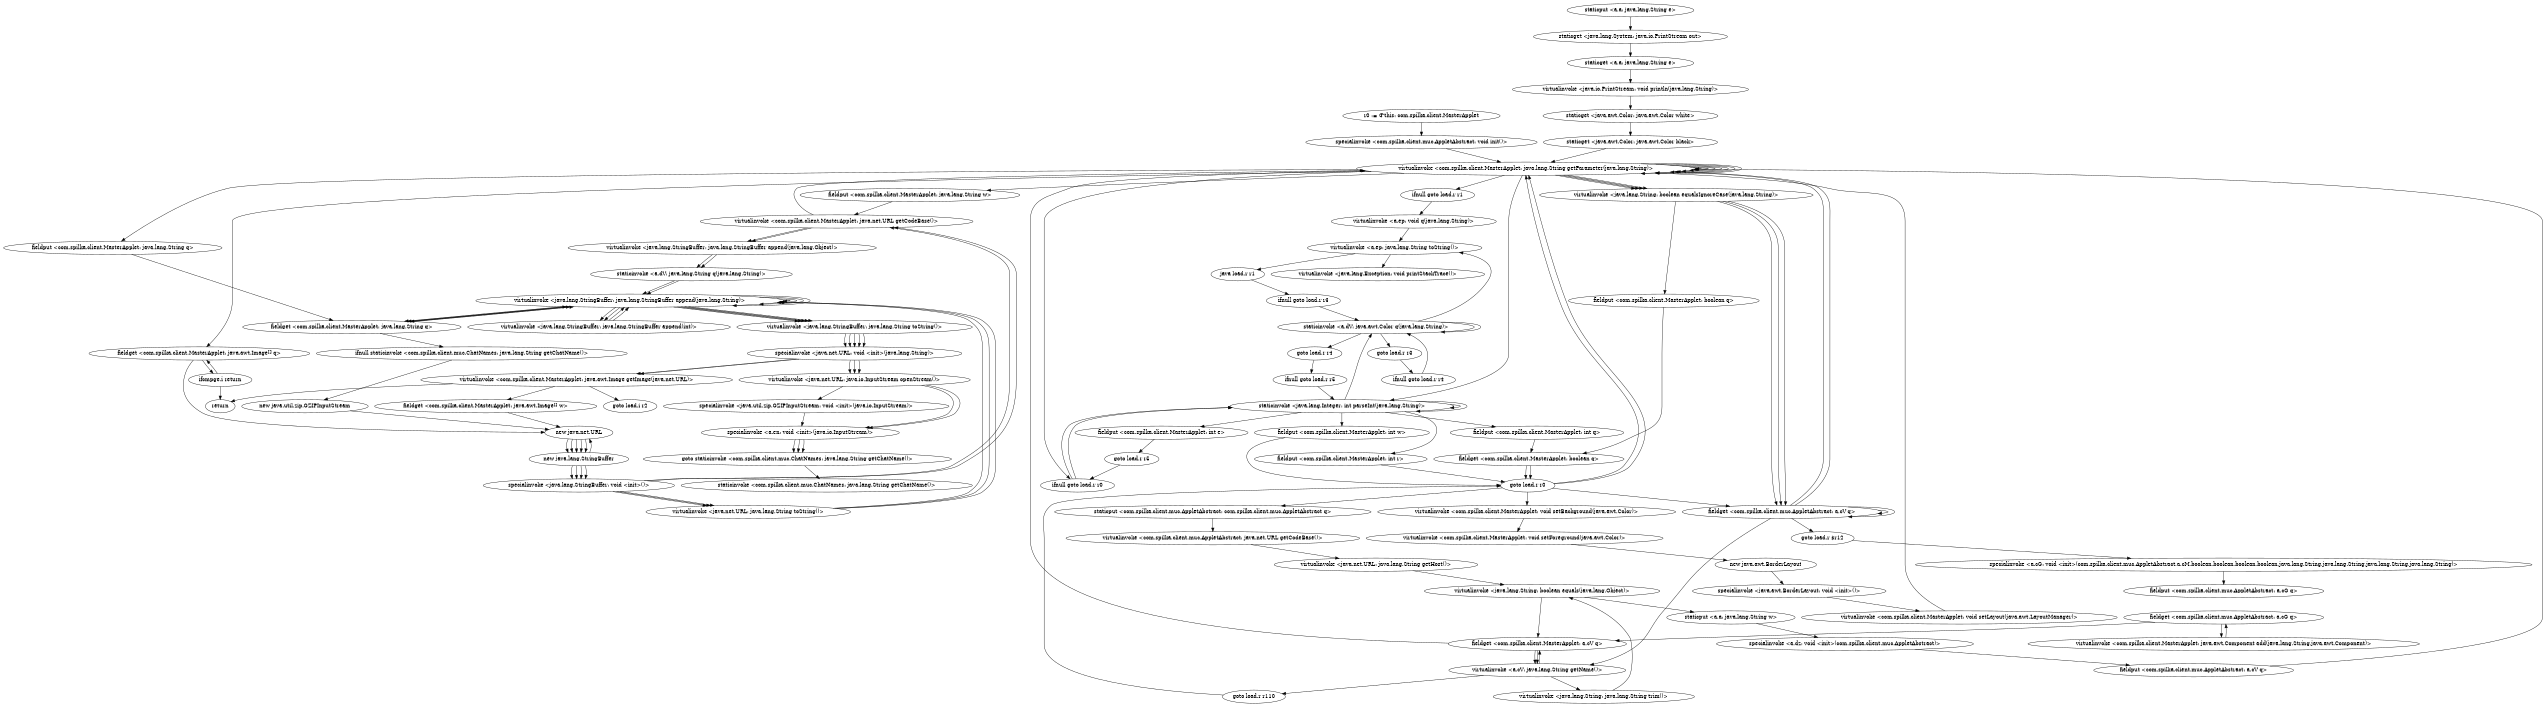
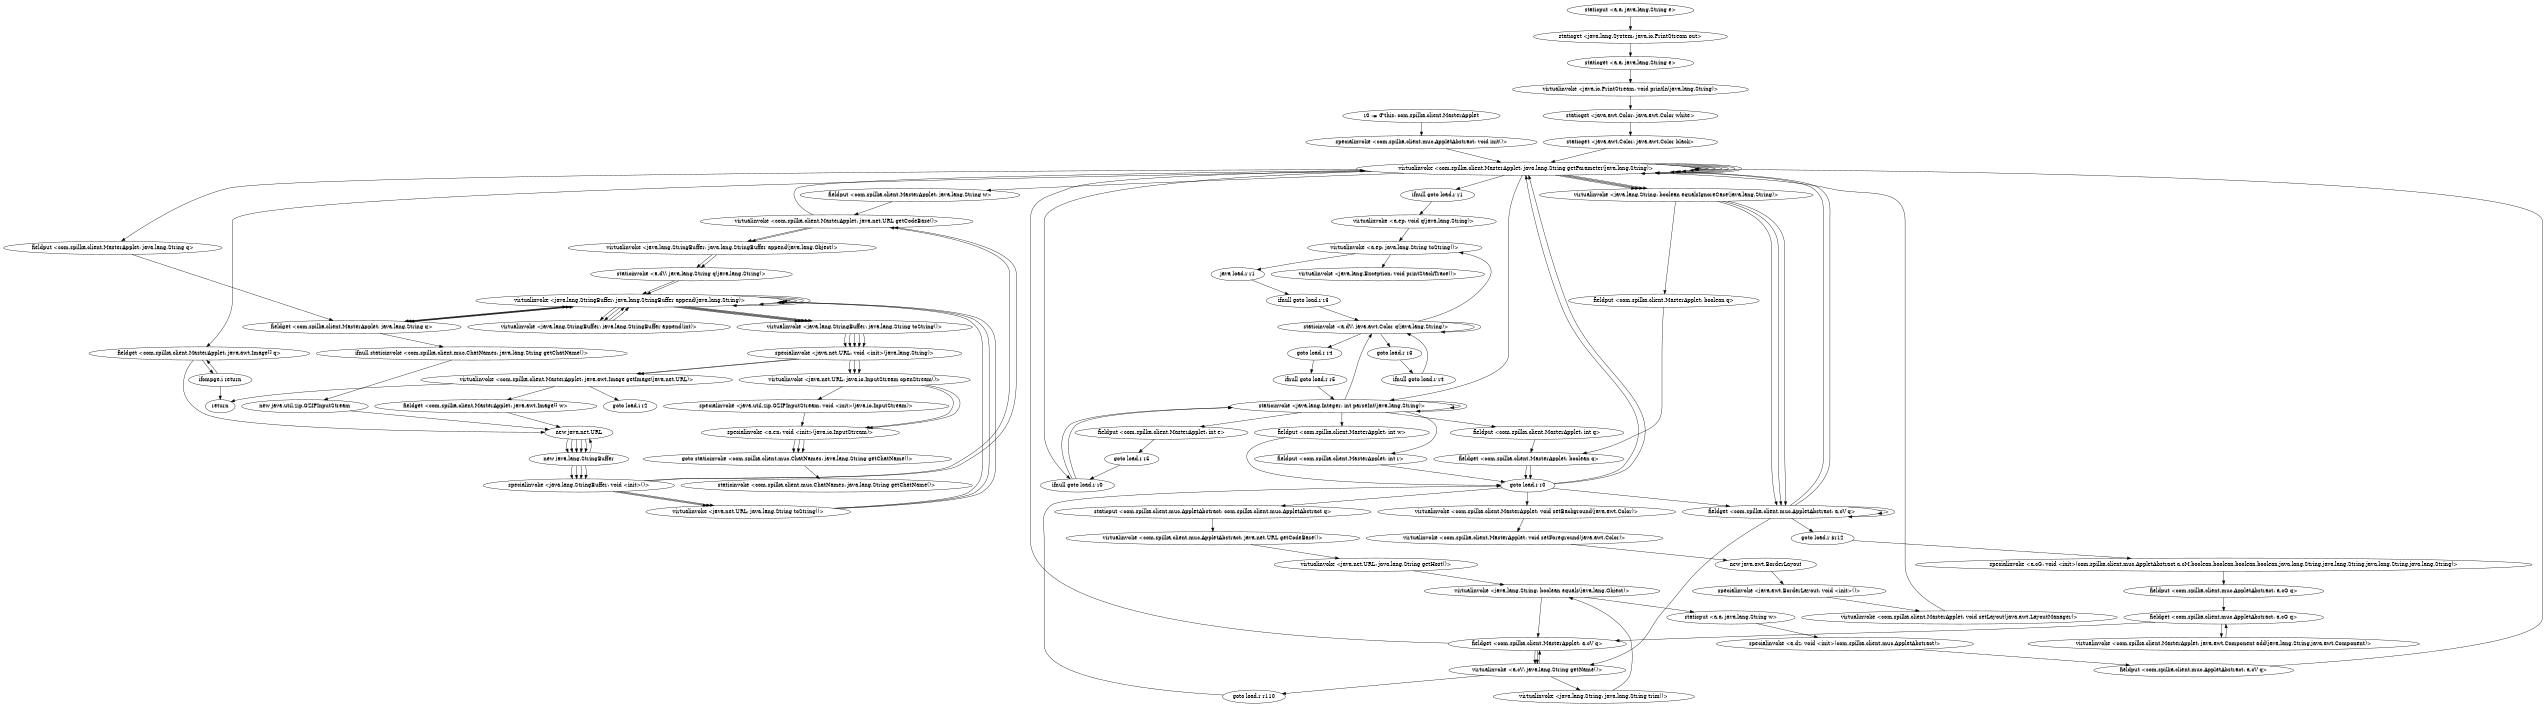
none -> (2224, 602)
